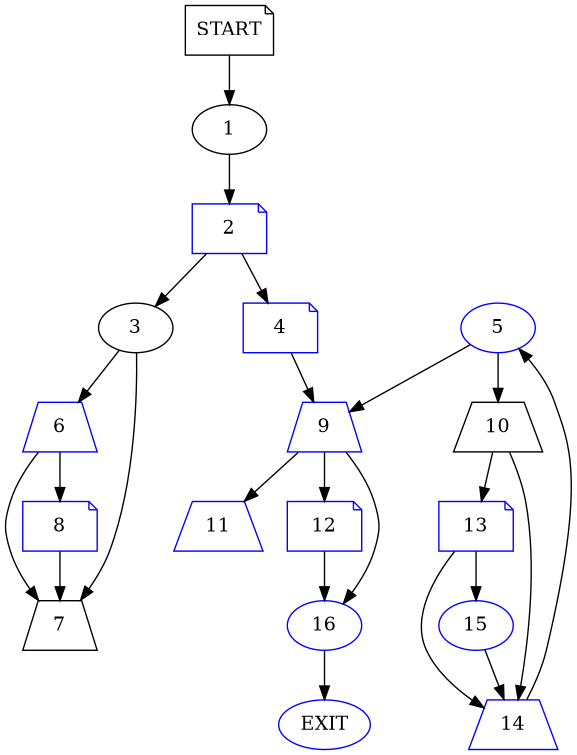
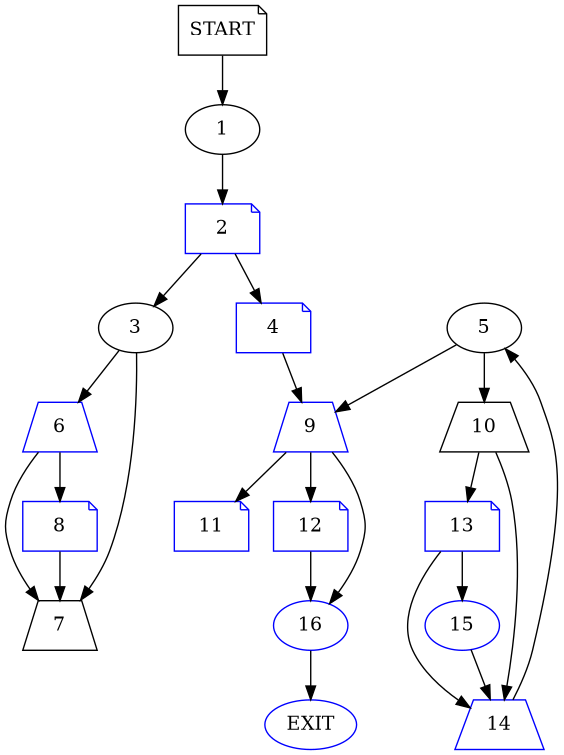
(498, 328) -> (484, 328)
(218, 526) -> (212, 526)
